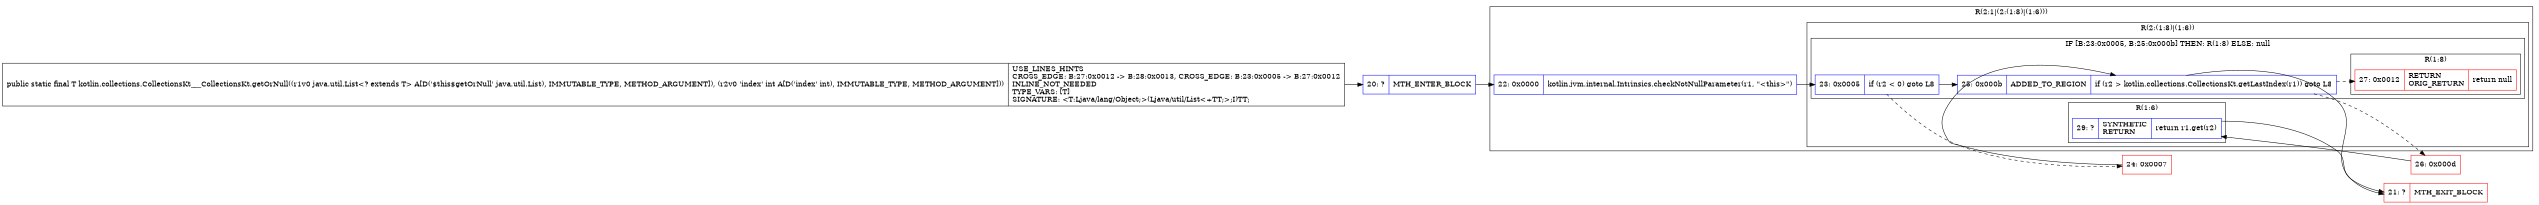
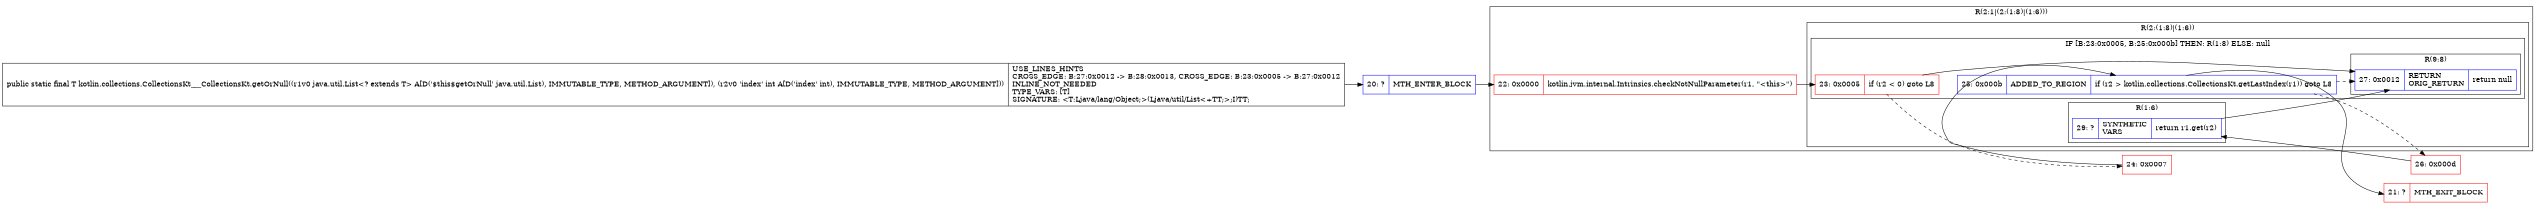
(2436, 60) -> (2436, 60)
(2436, 80) -> (2436, 80)
(1645, 85) -> (1645, 85)
(1877, 85) -> (1877, 85)
(1946, 85) -> (2136, 62)
(2119, 132) -> (2113, 132)
(2312, 137) -> (2303, 106)
